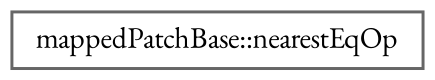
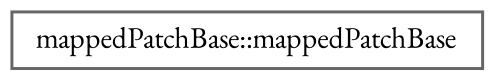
(217, 40) -> (247, 40)
